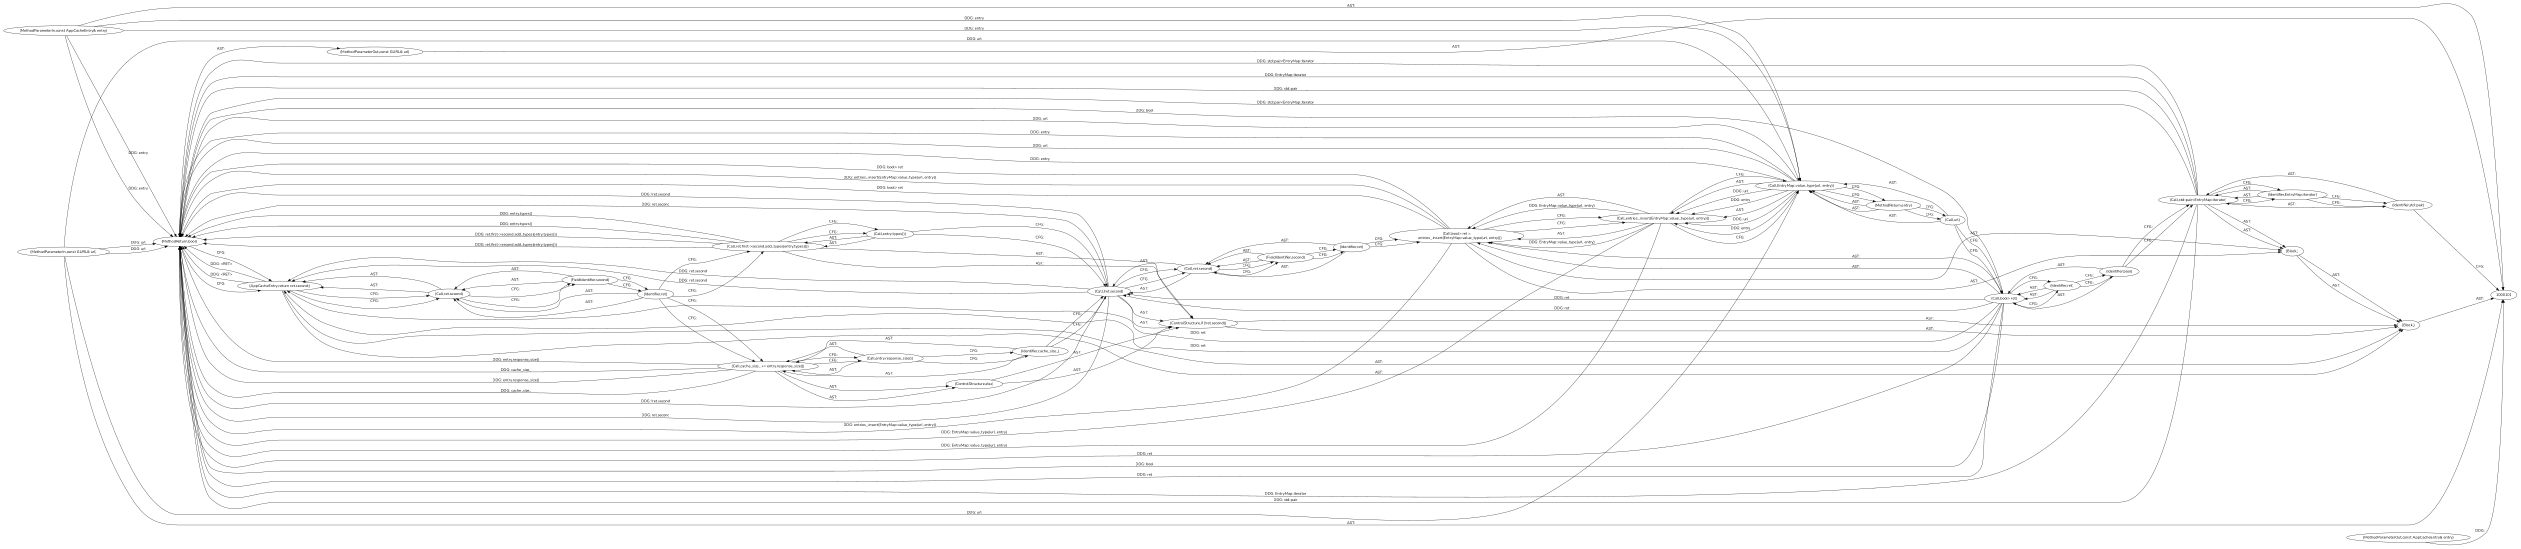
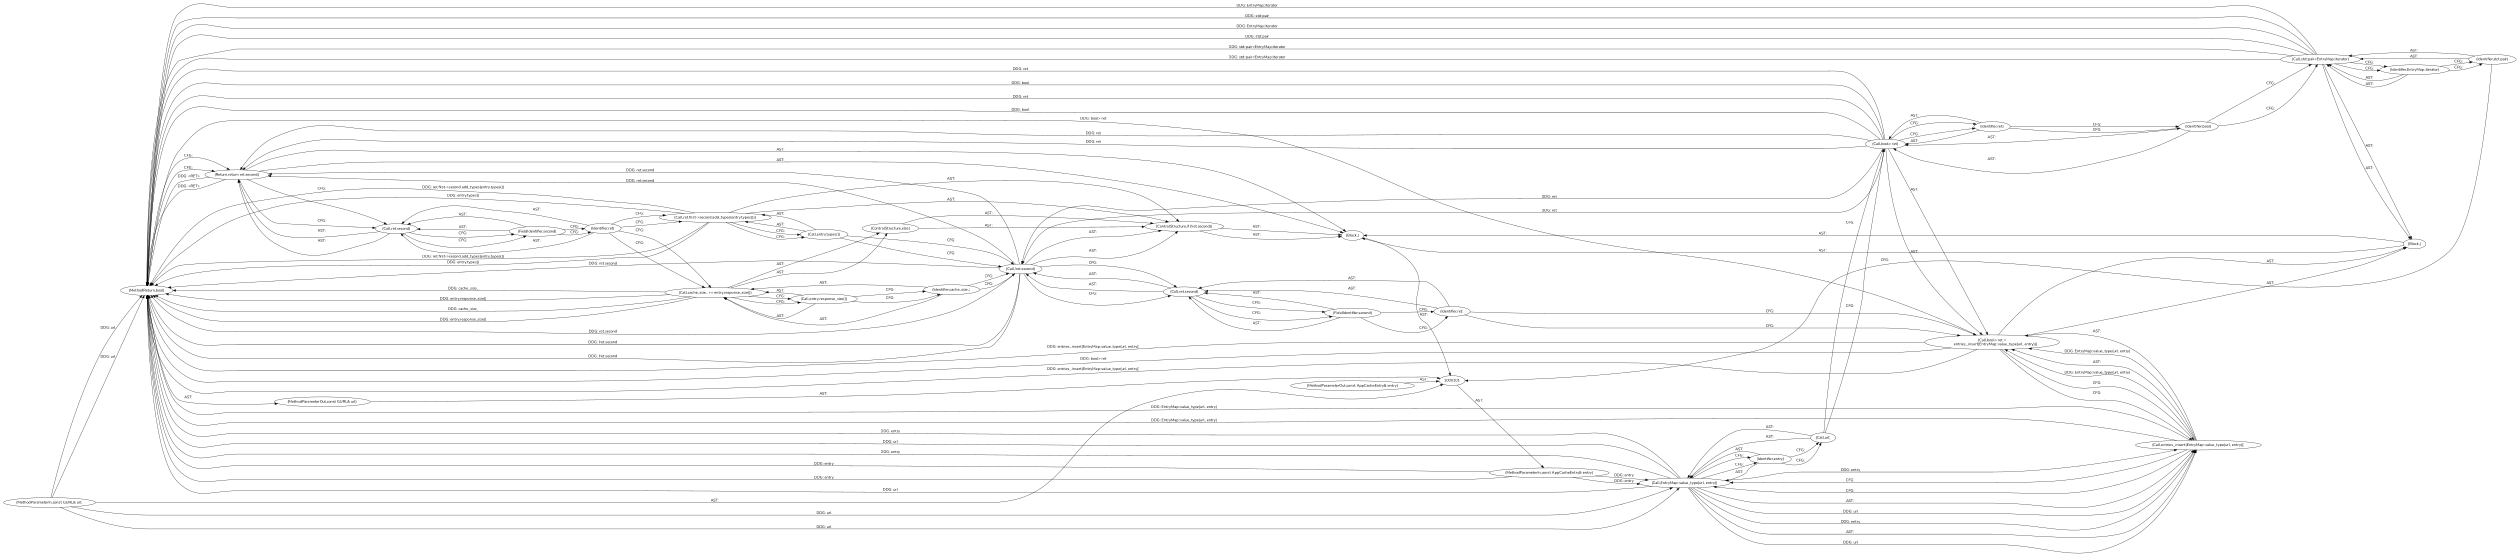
(1413, 8) -> (1499, 426)
(1893, 205) -> (1770, 459)
(280, 286) -> (237, 175)
(2481, 531) -> (1424, 380)
